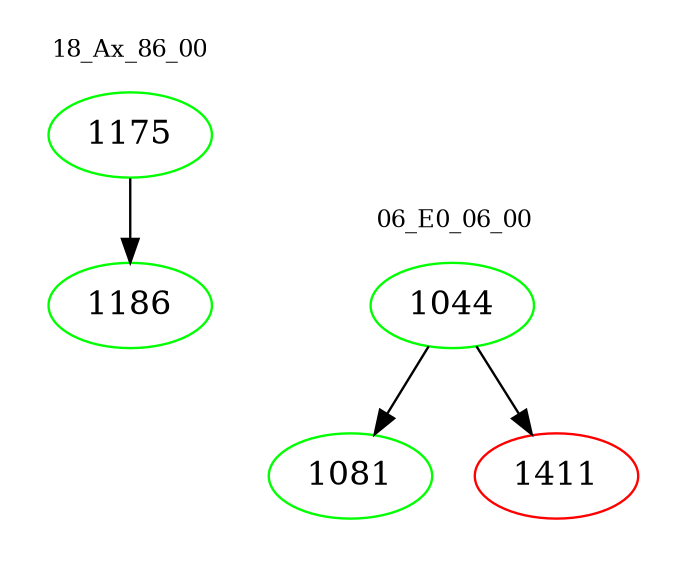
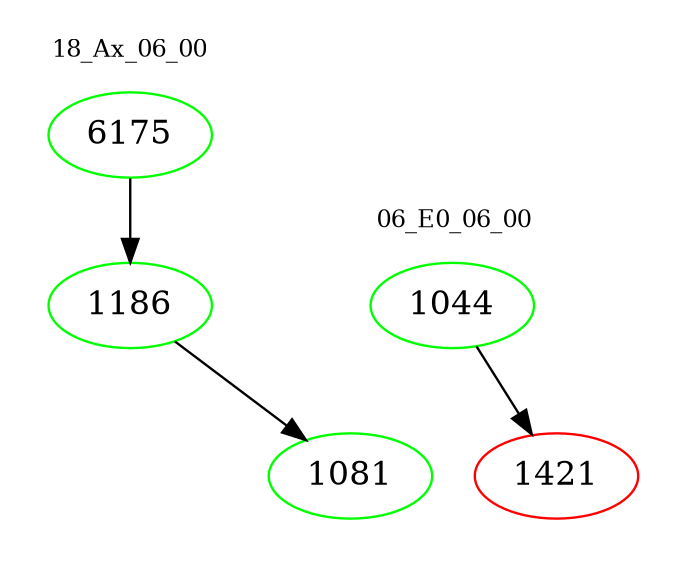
(130, 51) -> (130, 51)
(130, 135) -> (130, 135)
(408, 380) -> (231, 384)
(556, 476) -> (556, 476)
